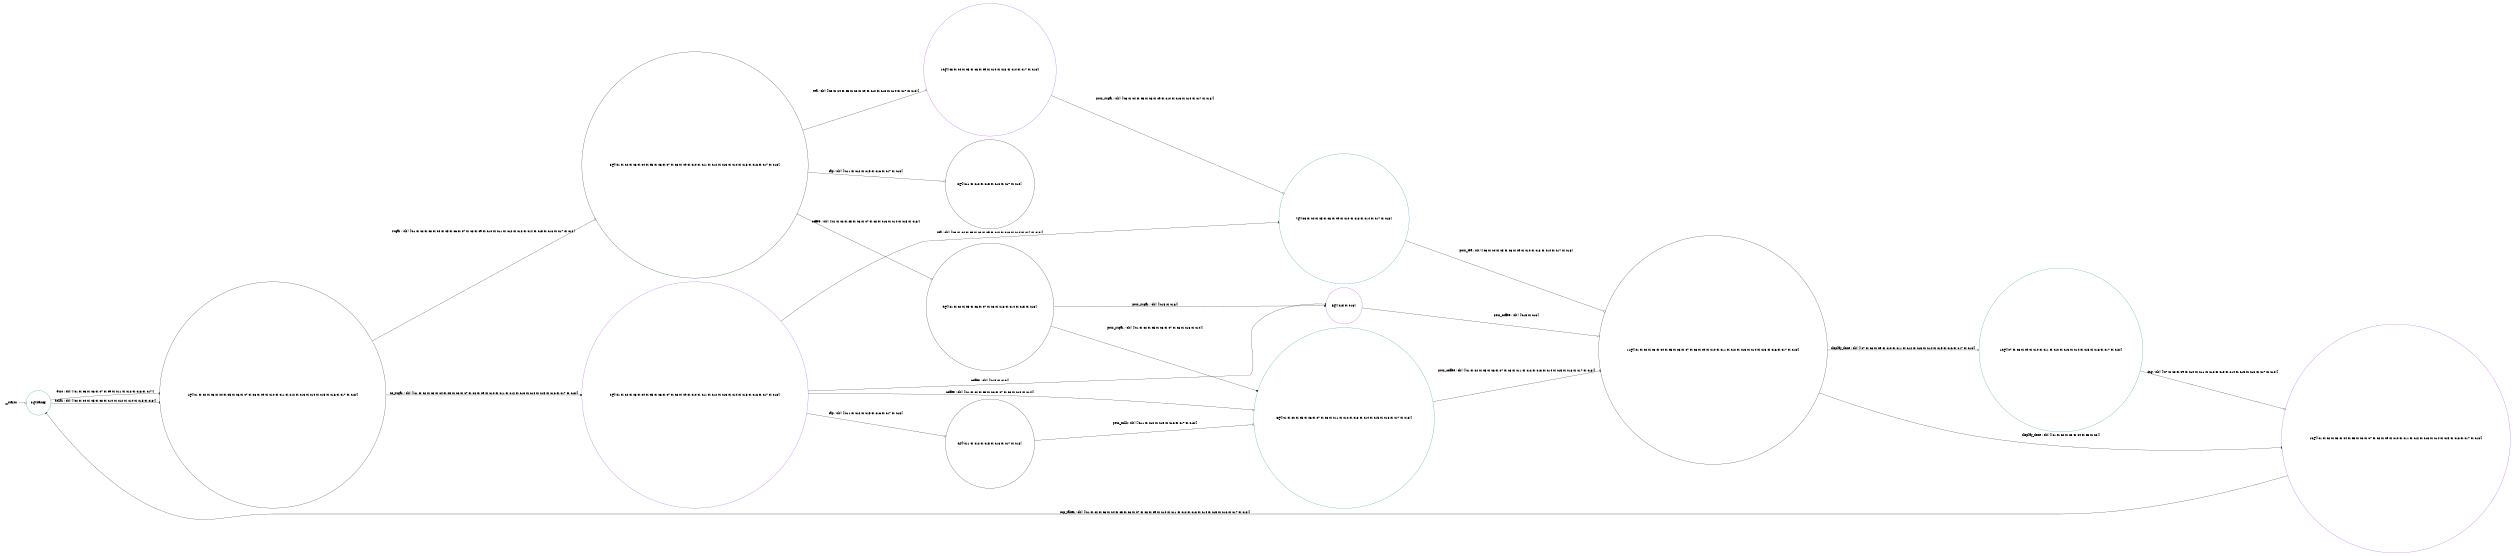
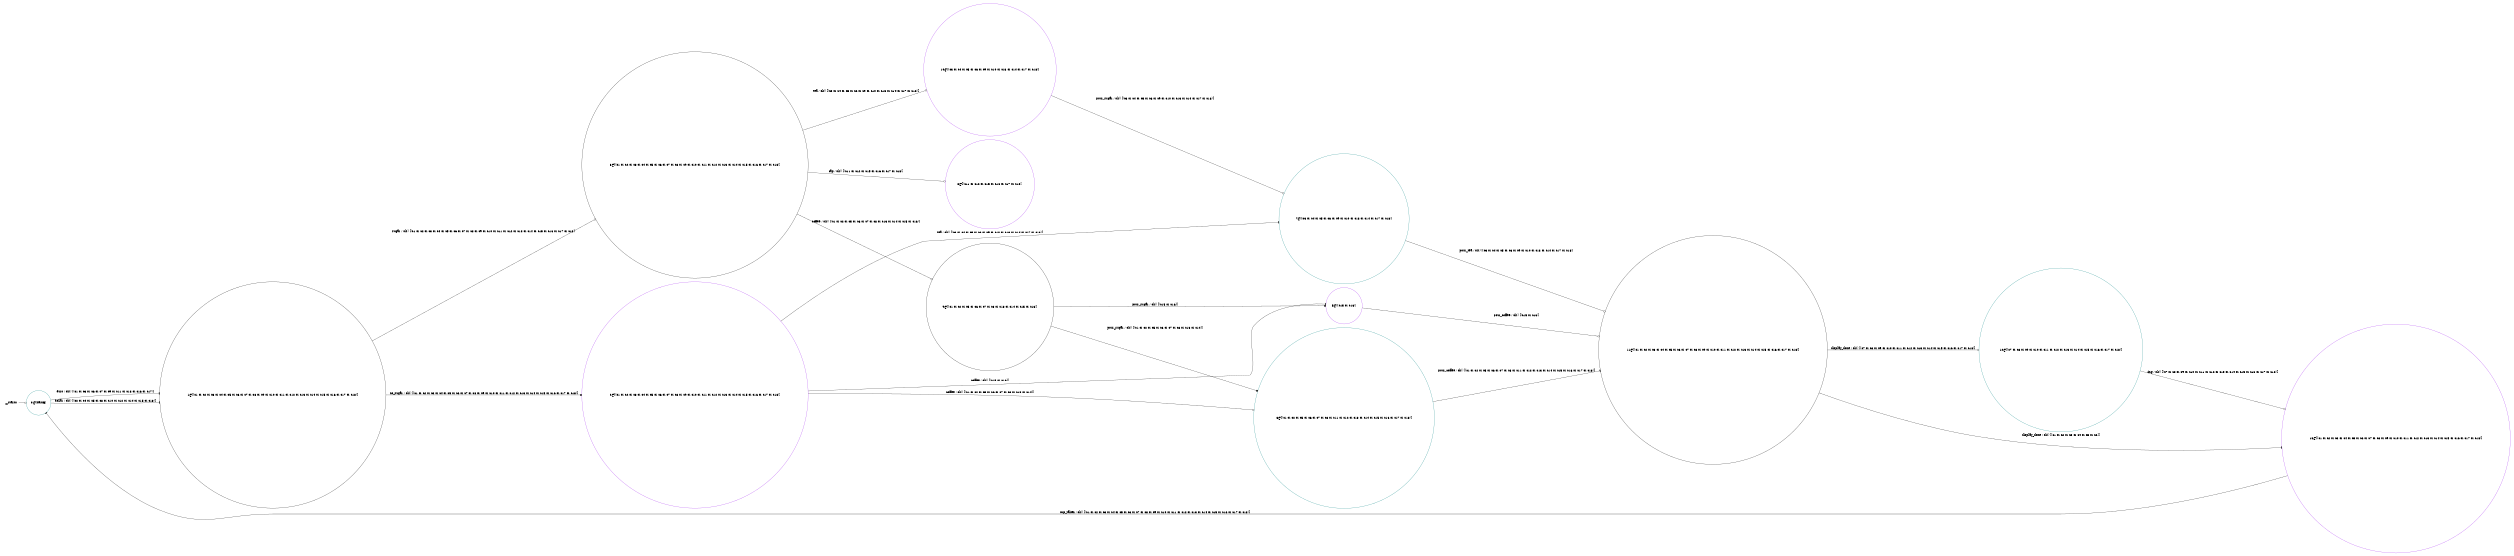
(990, 184) -> (990, 184)
(990, 444) -> none
